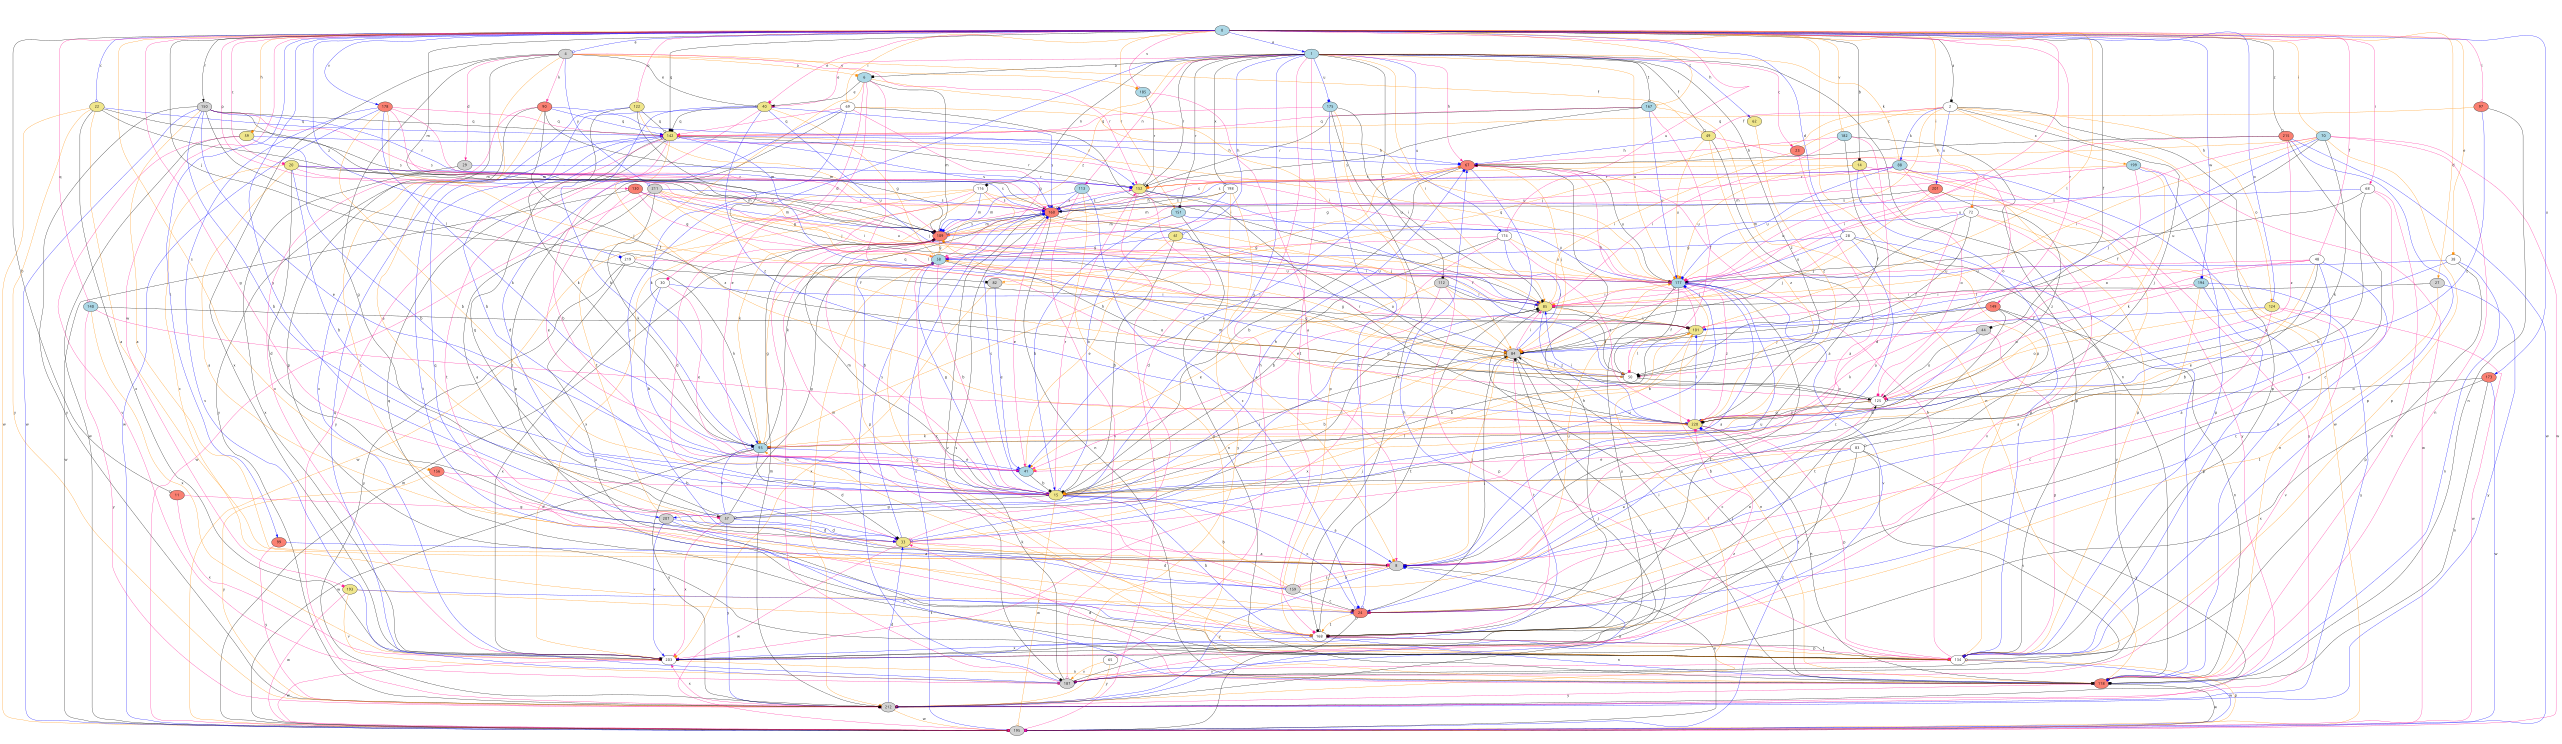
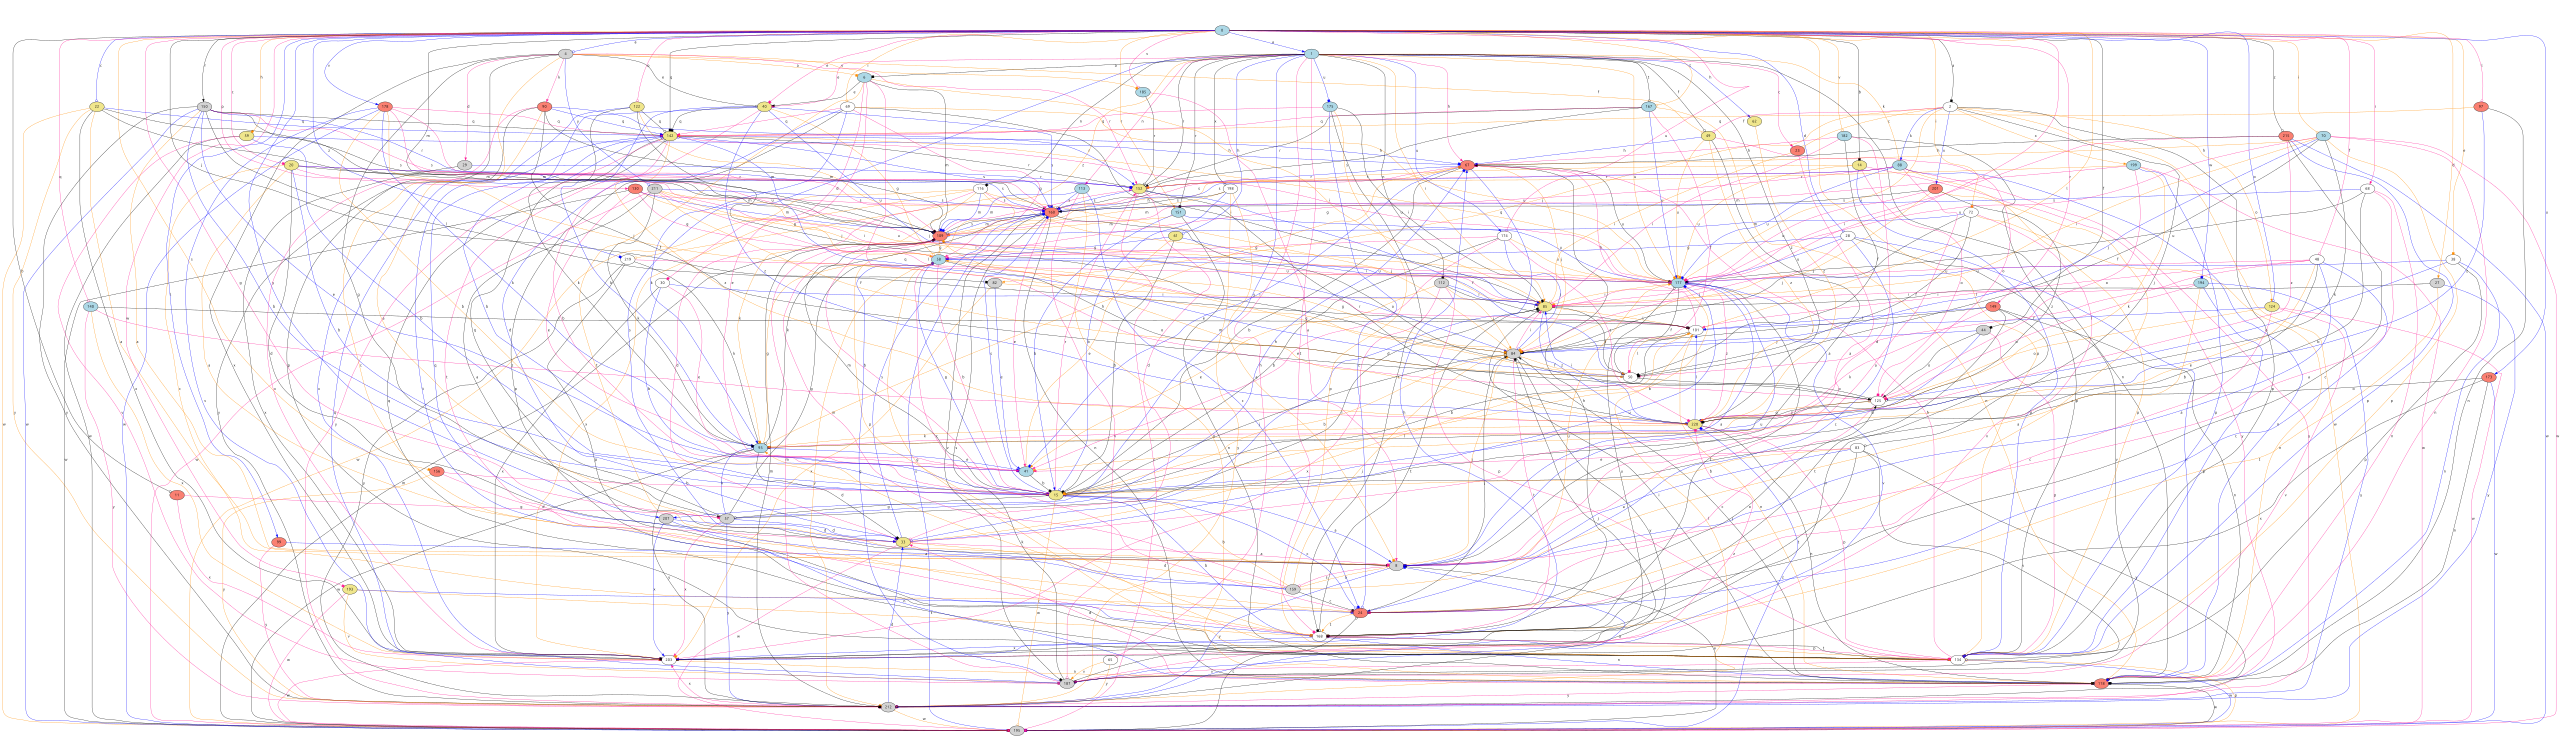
none -> (1304, 176)
(1696, 330) -> (1696, 330)
